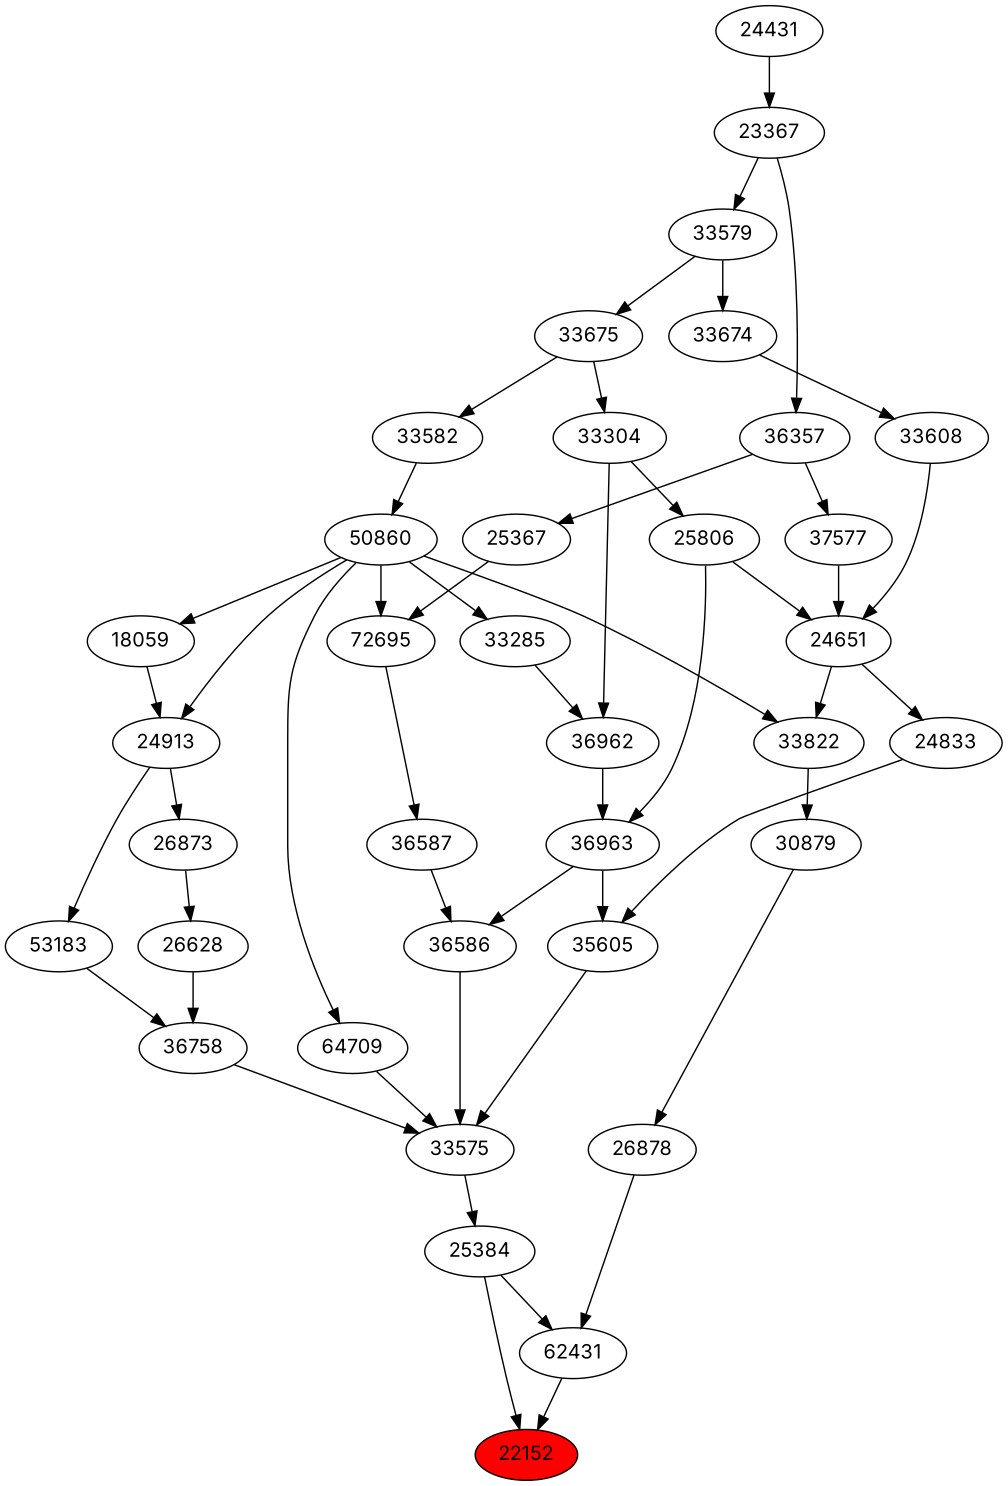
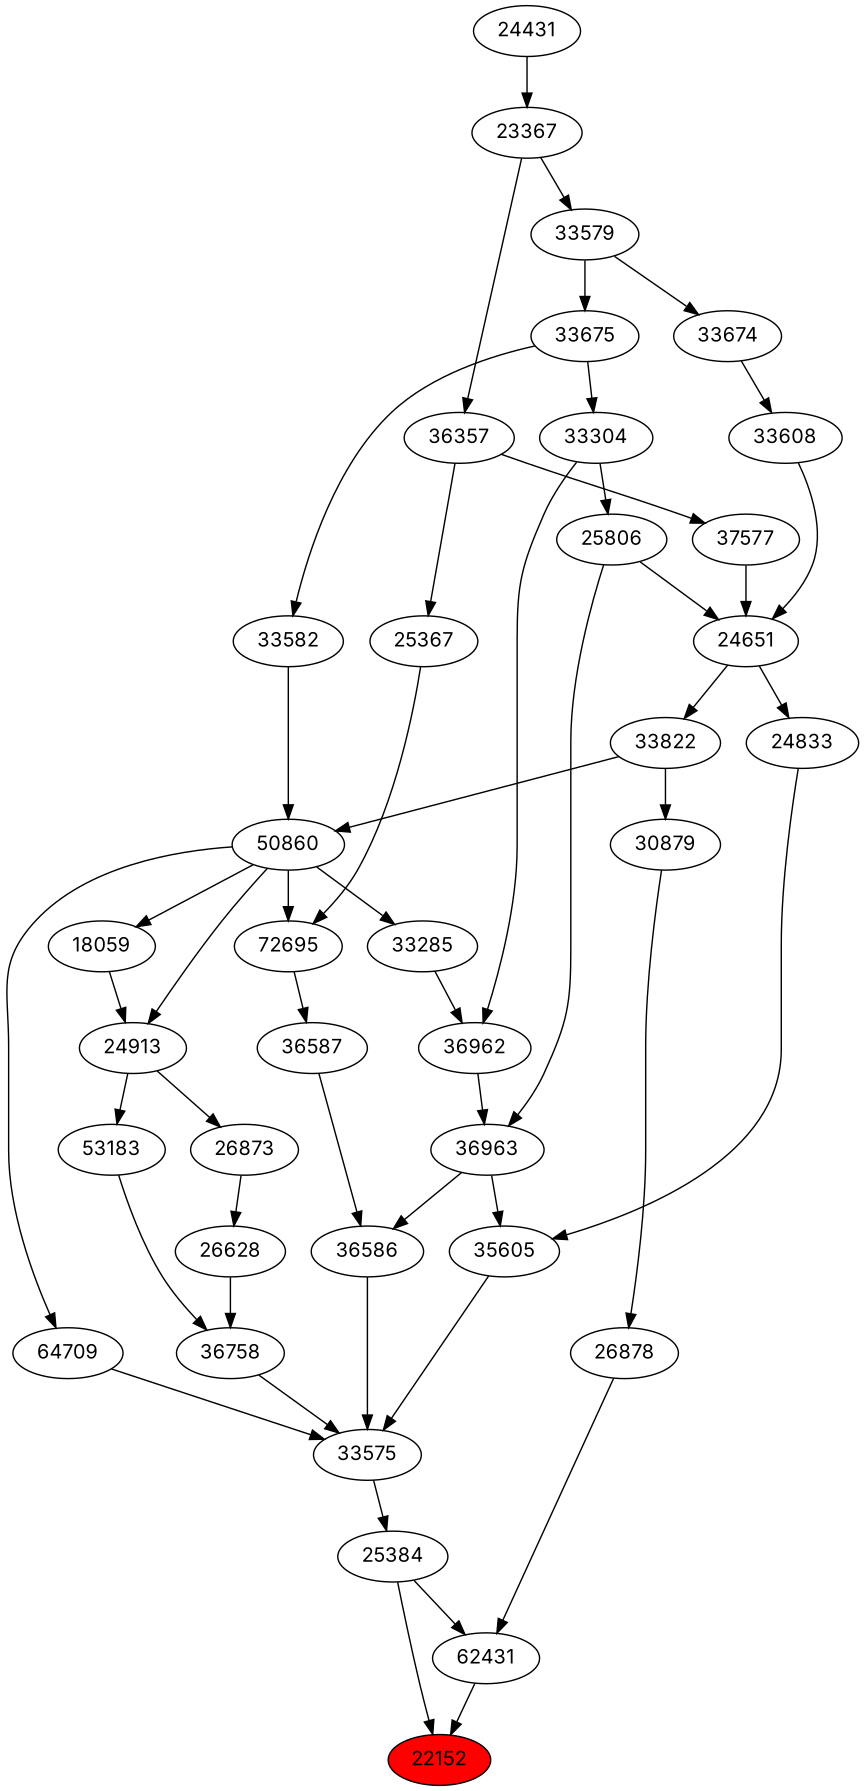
(591, 620) -> (484, 792)
